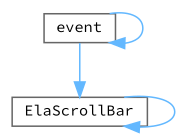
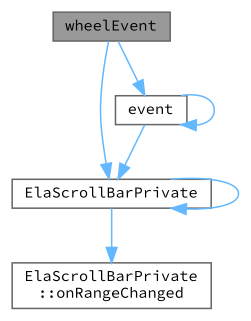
none -> (112, 27)
(80, 112) -> (112, 194)
none -> (112, 286)
